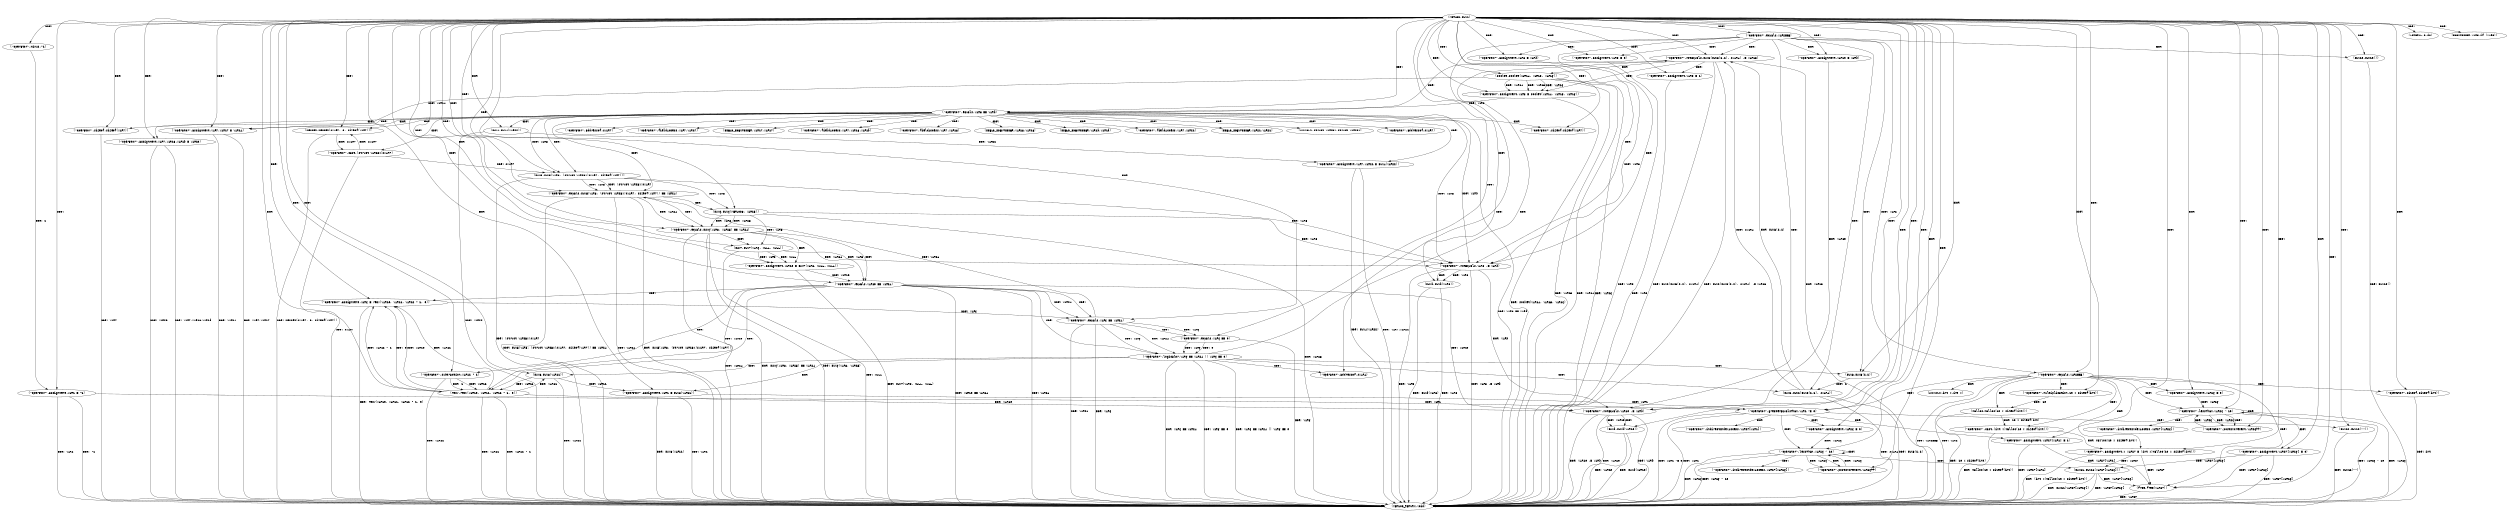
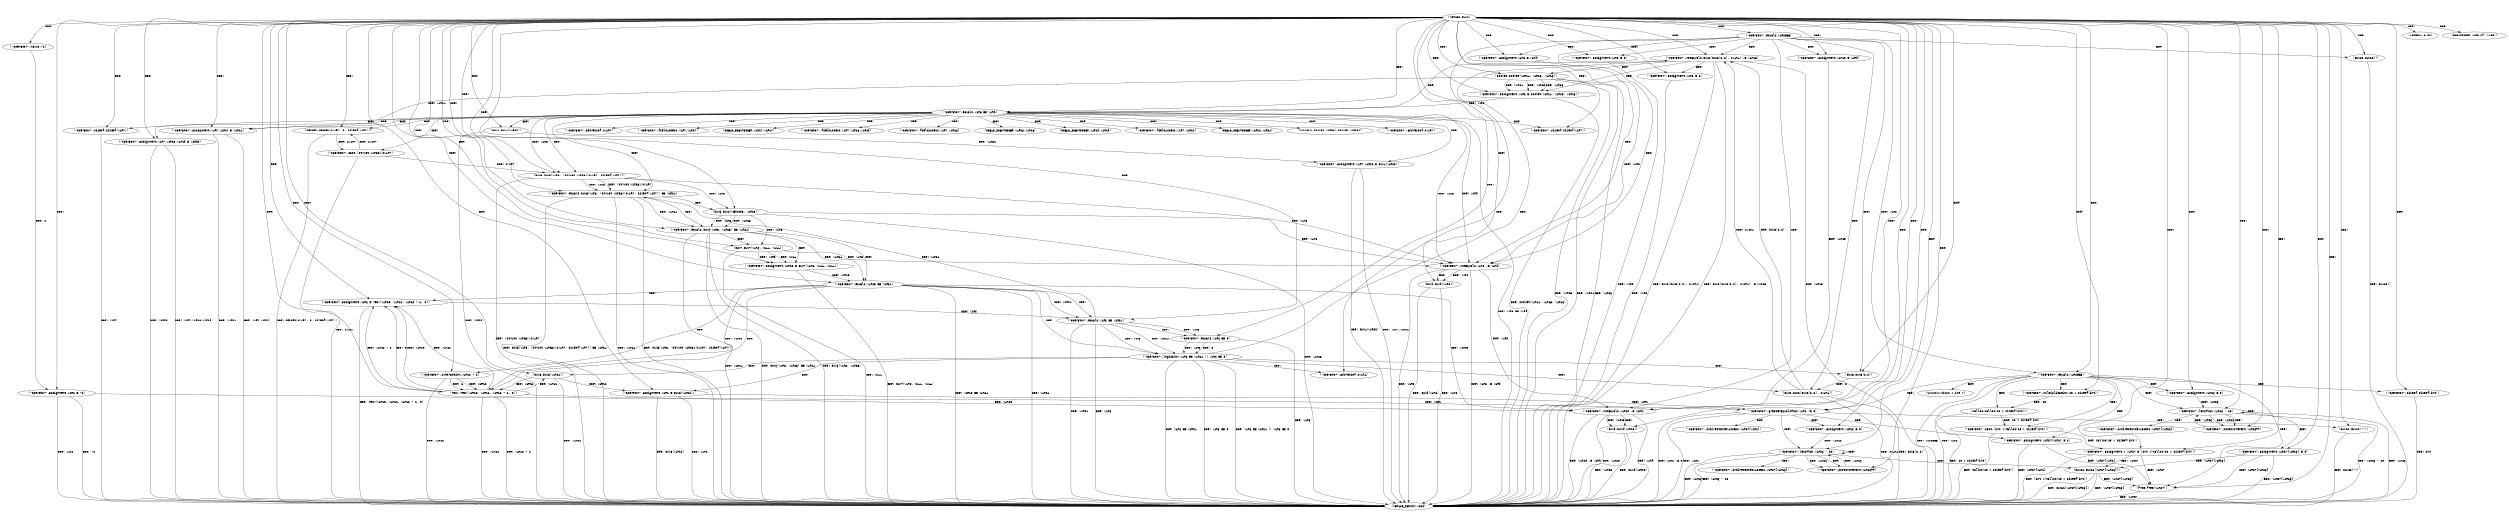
(1946, 393) -> (1946, 393)
